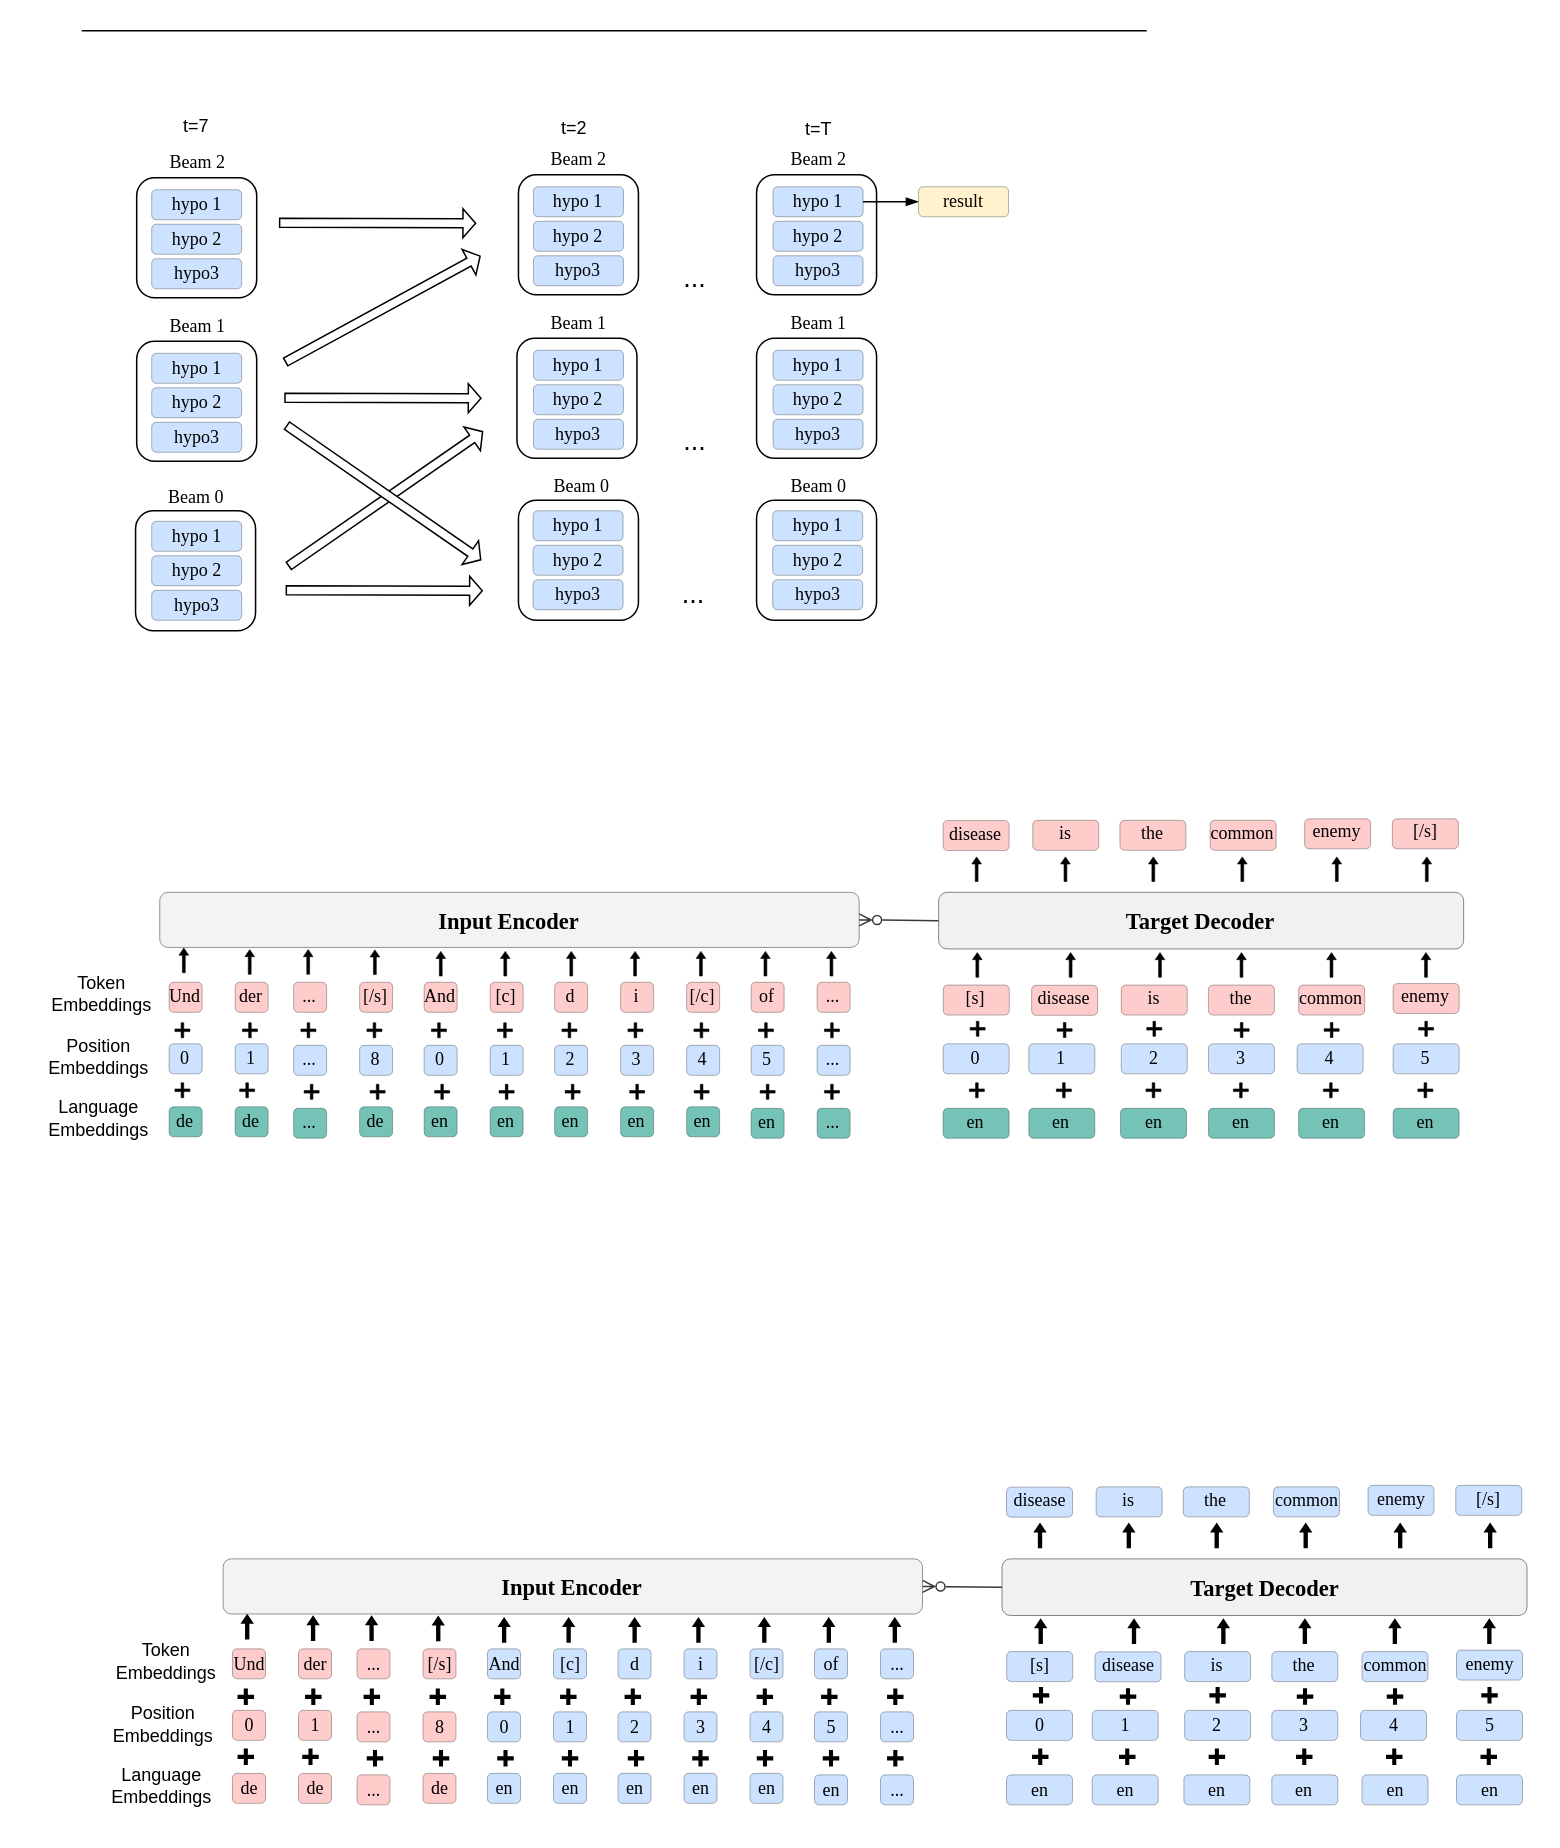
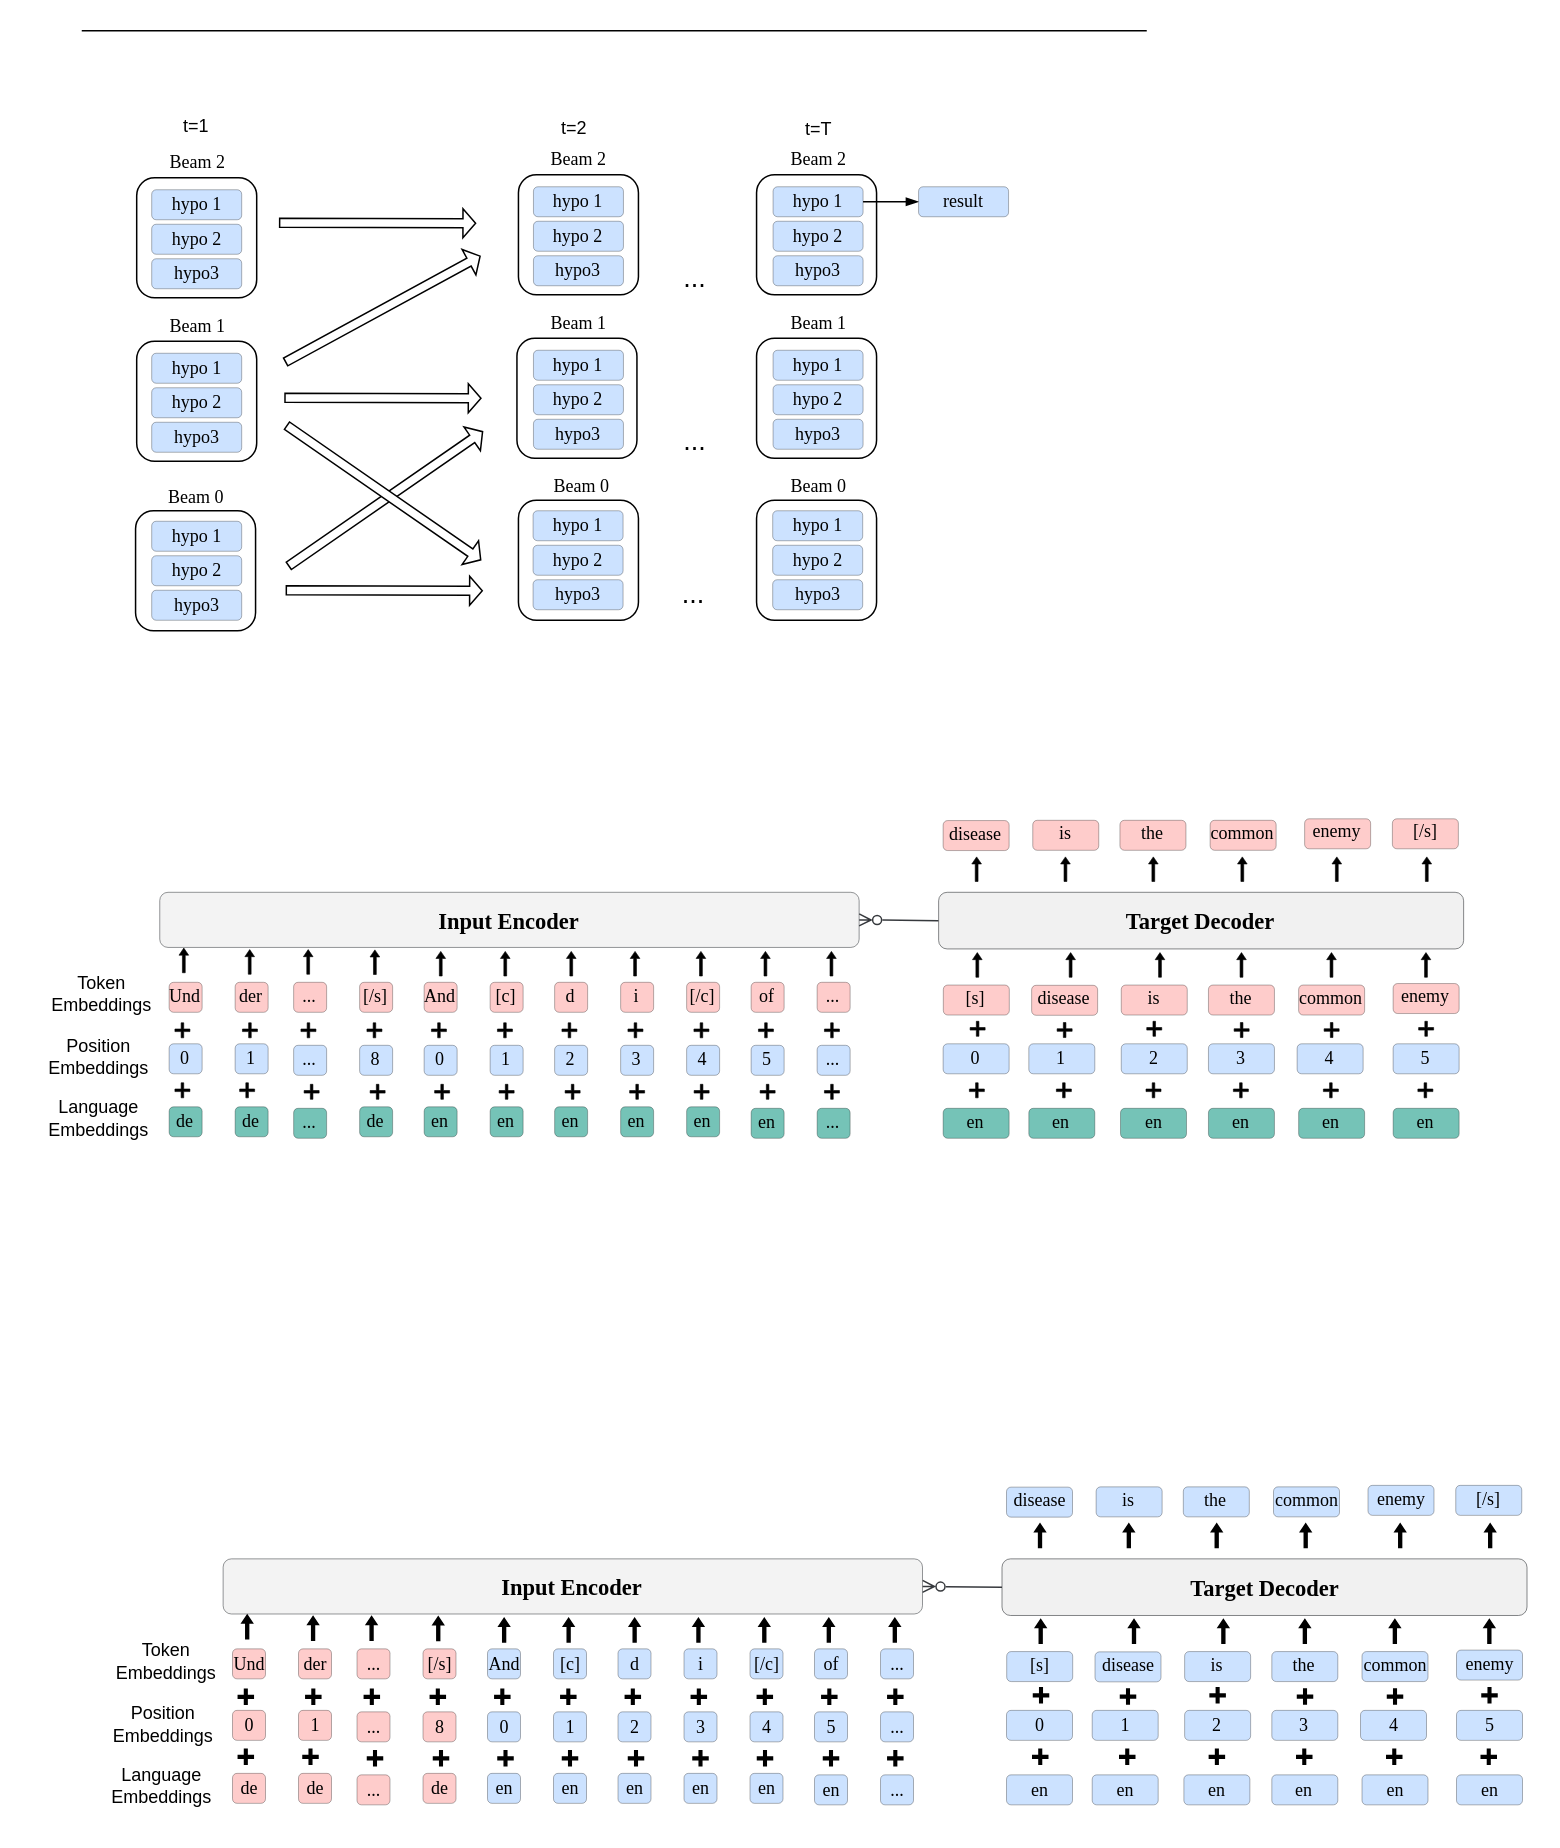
(197, 127) -> (197, 127)
(964, 202) -> (964, 202)
